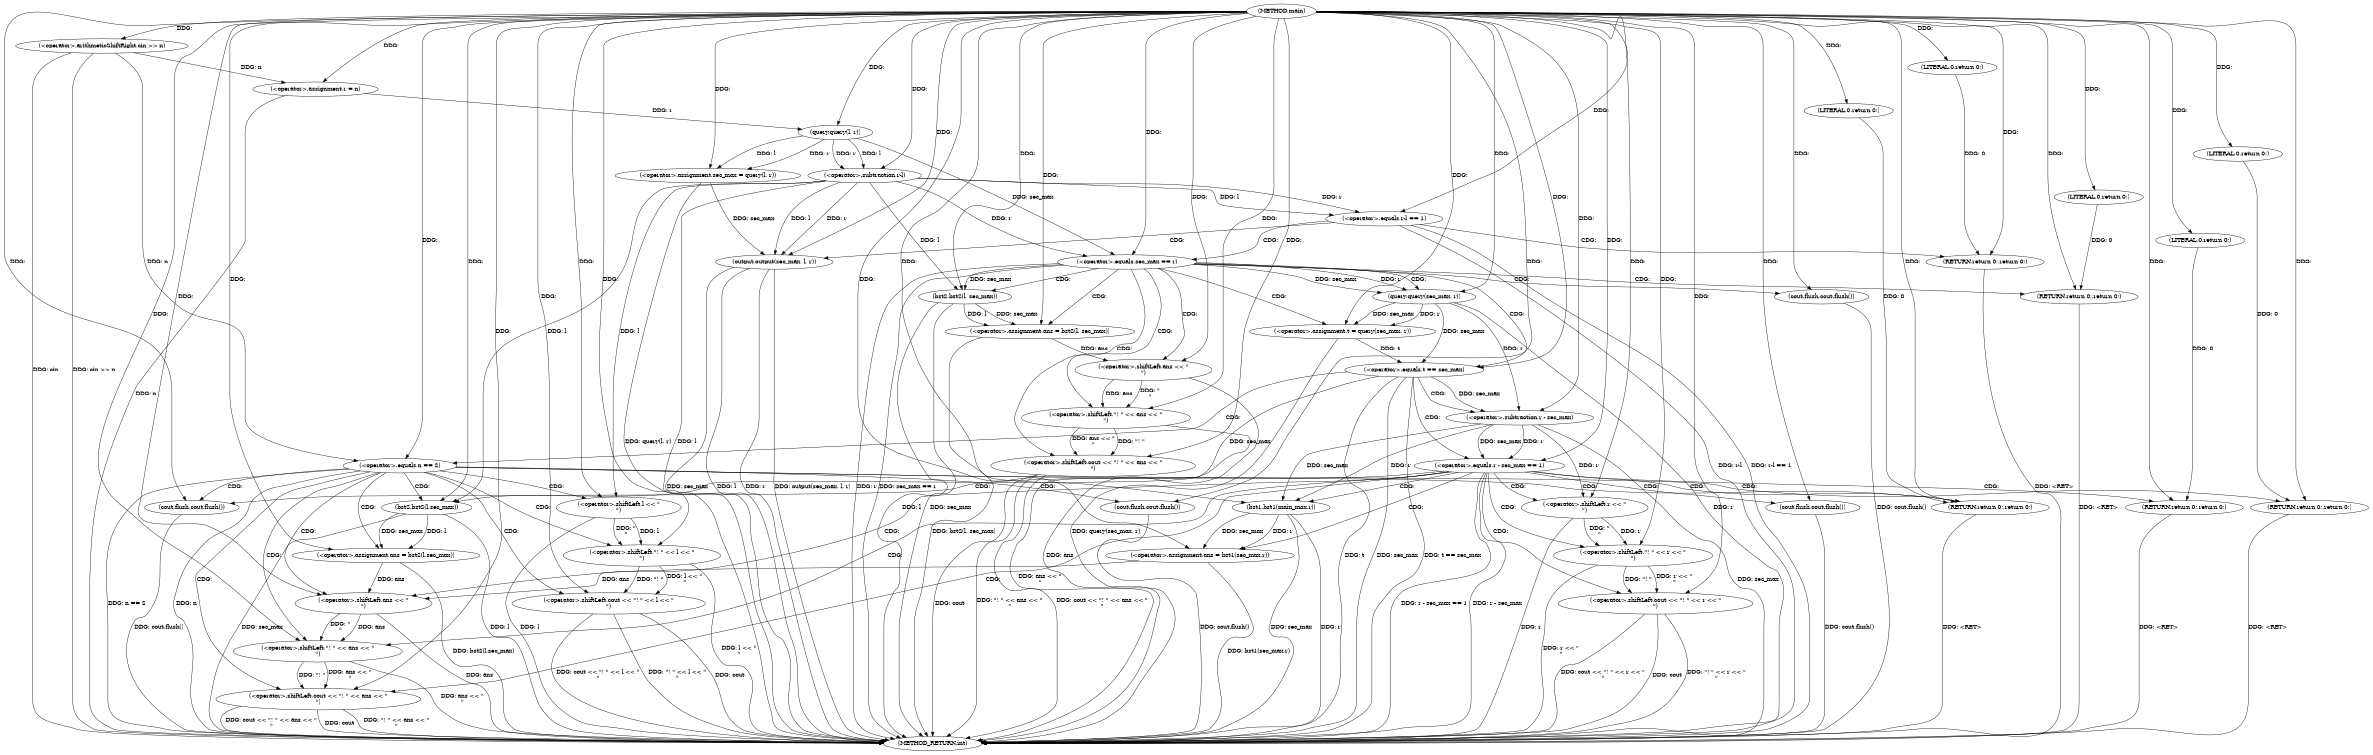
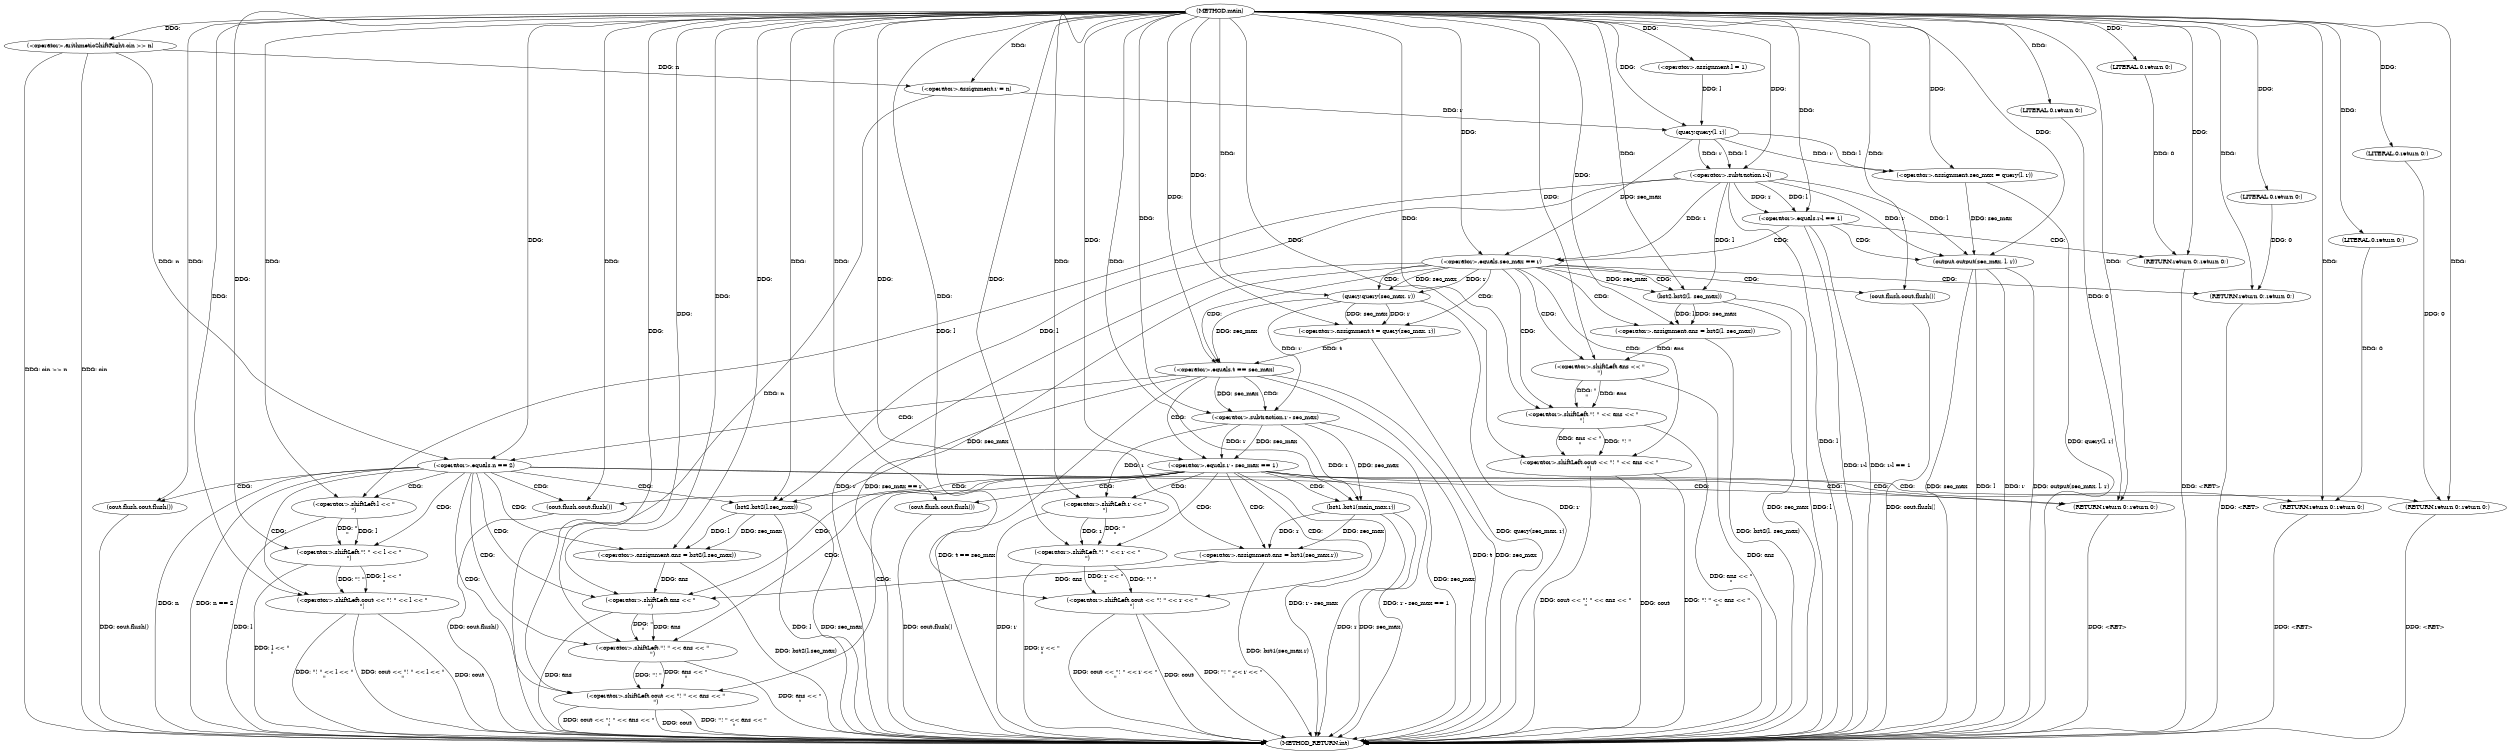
none -> (1703, 68)
